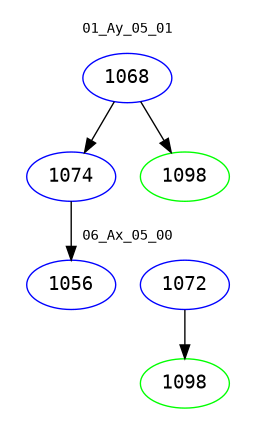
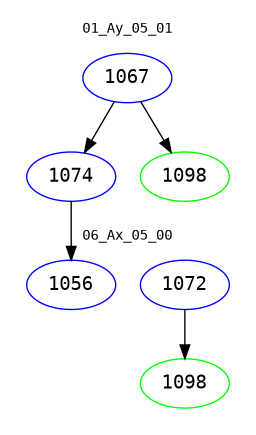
(127, 78) -> (127, 78)
